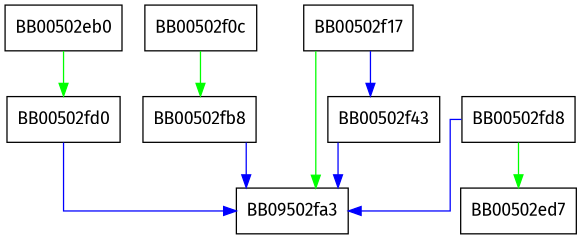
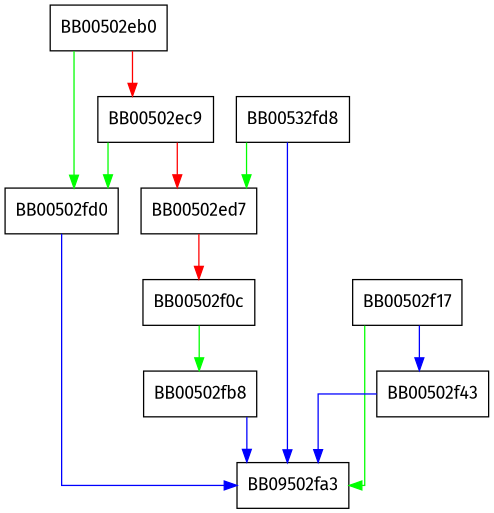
none -> (156, 119)
(518, 119) -> (293, 119)
none -> (199, 250)
